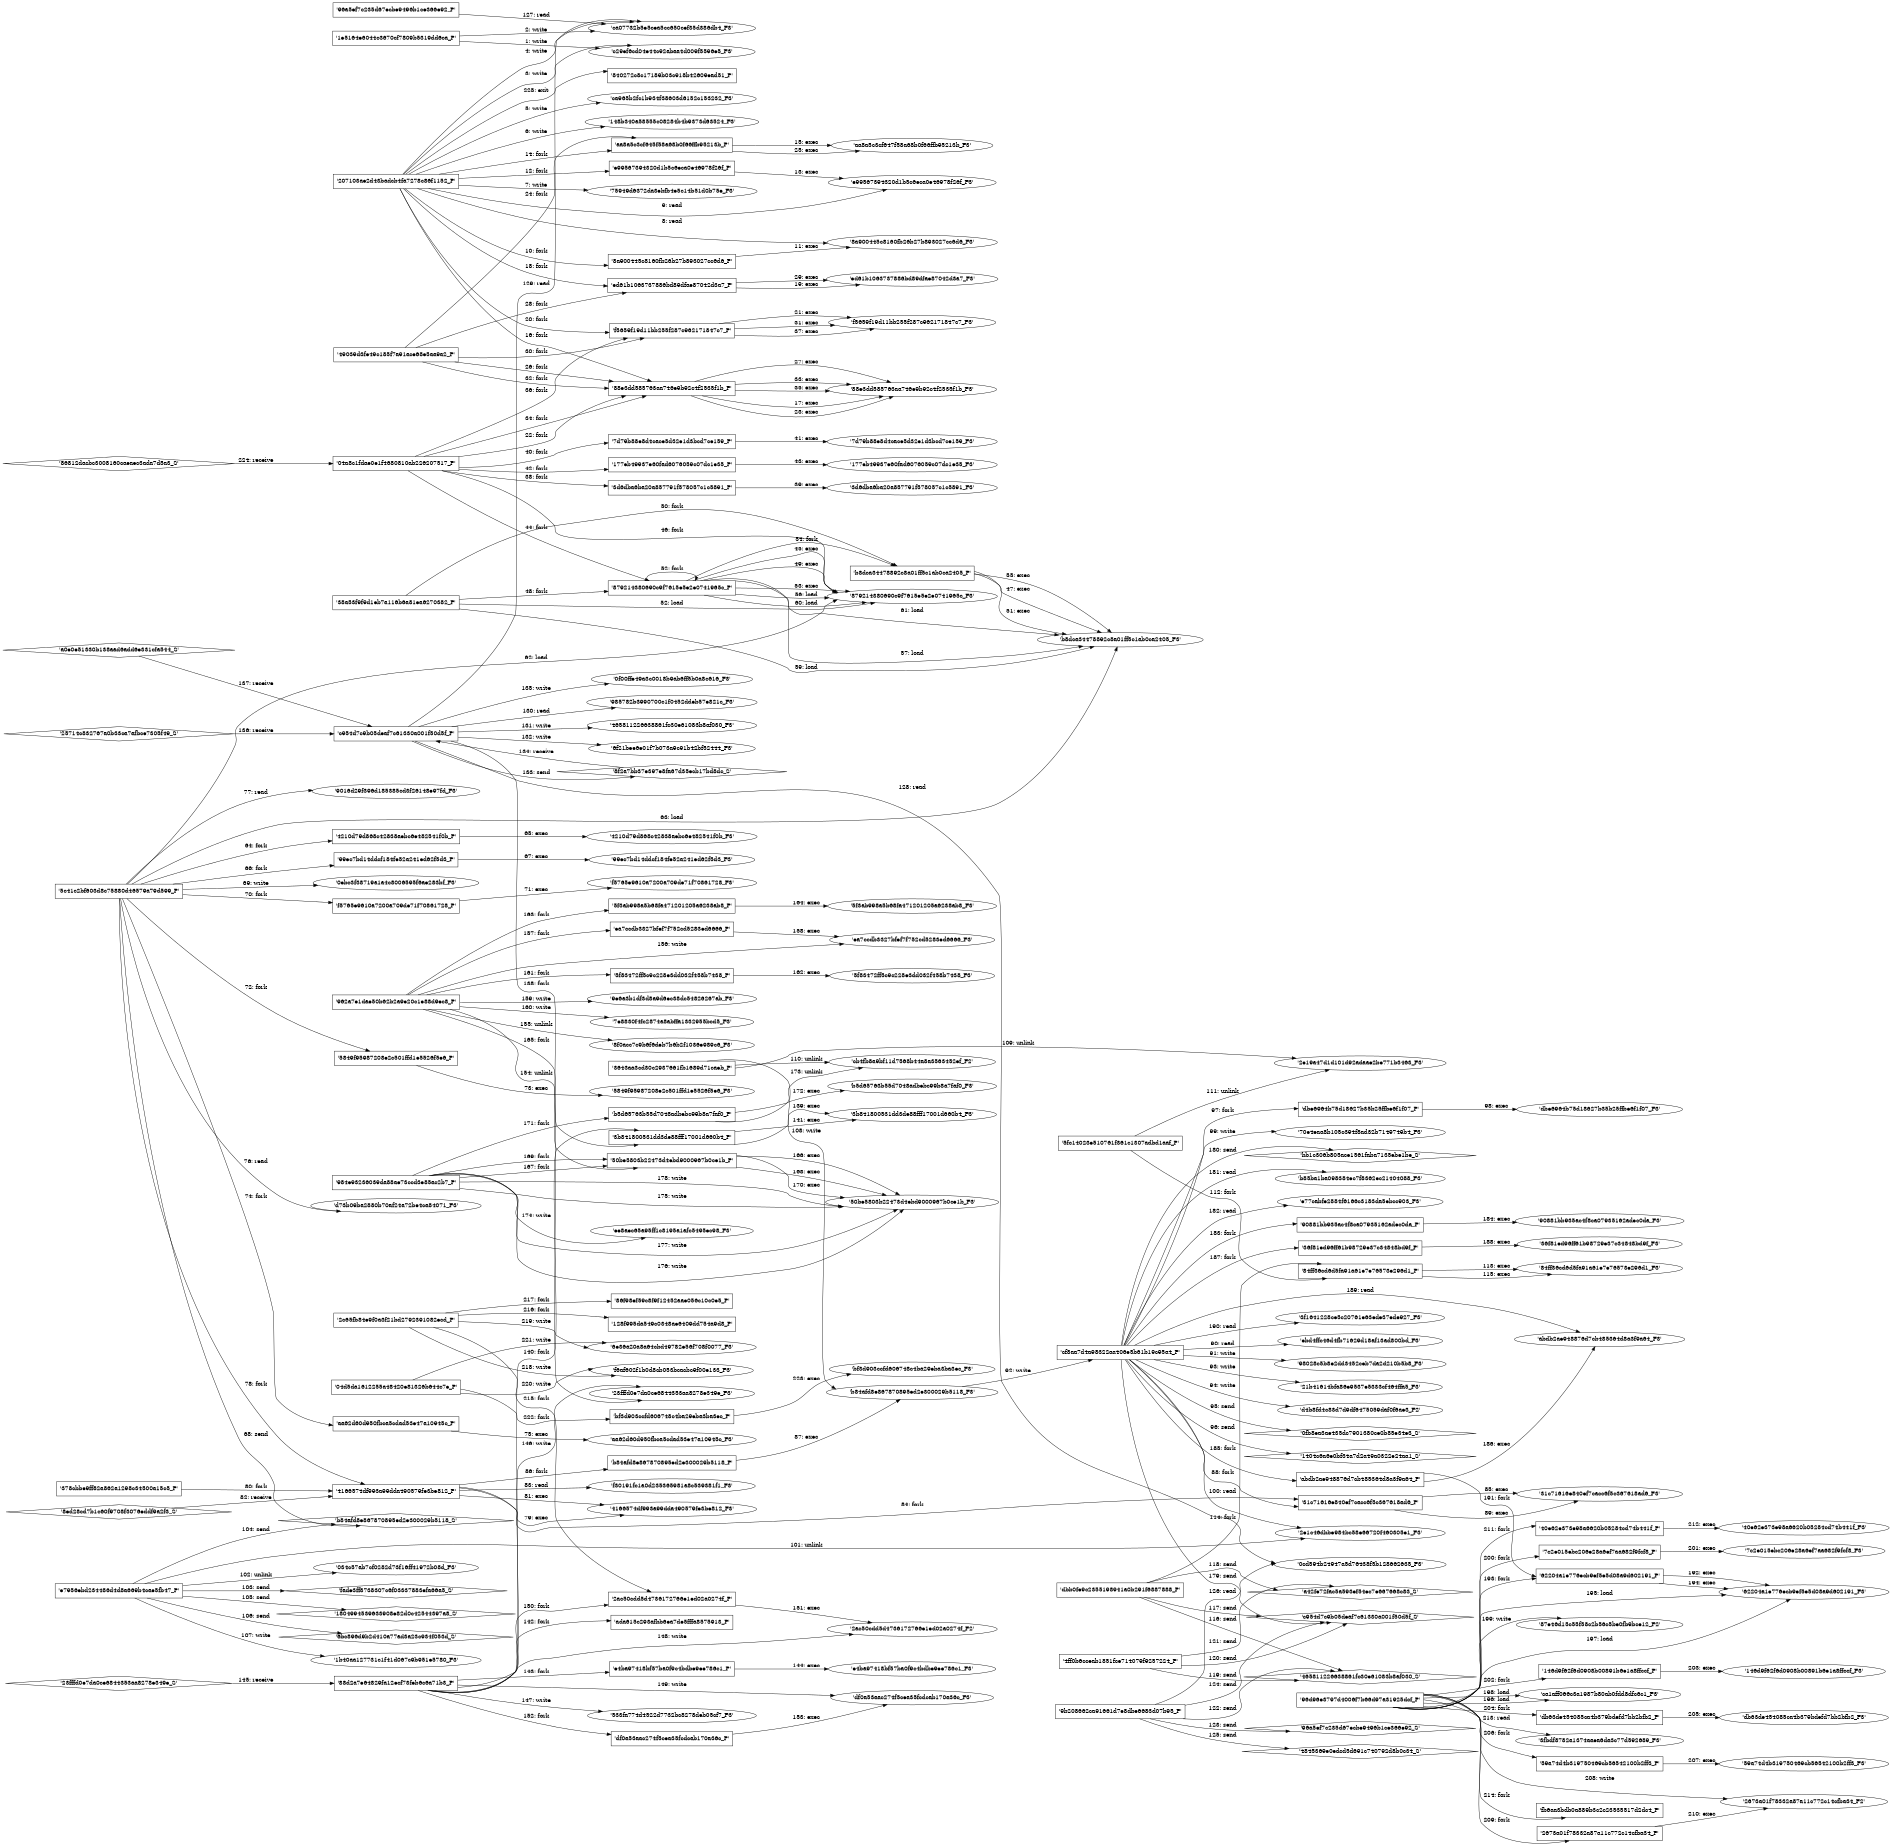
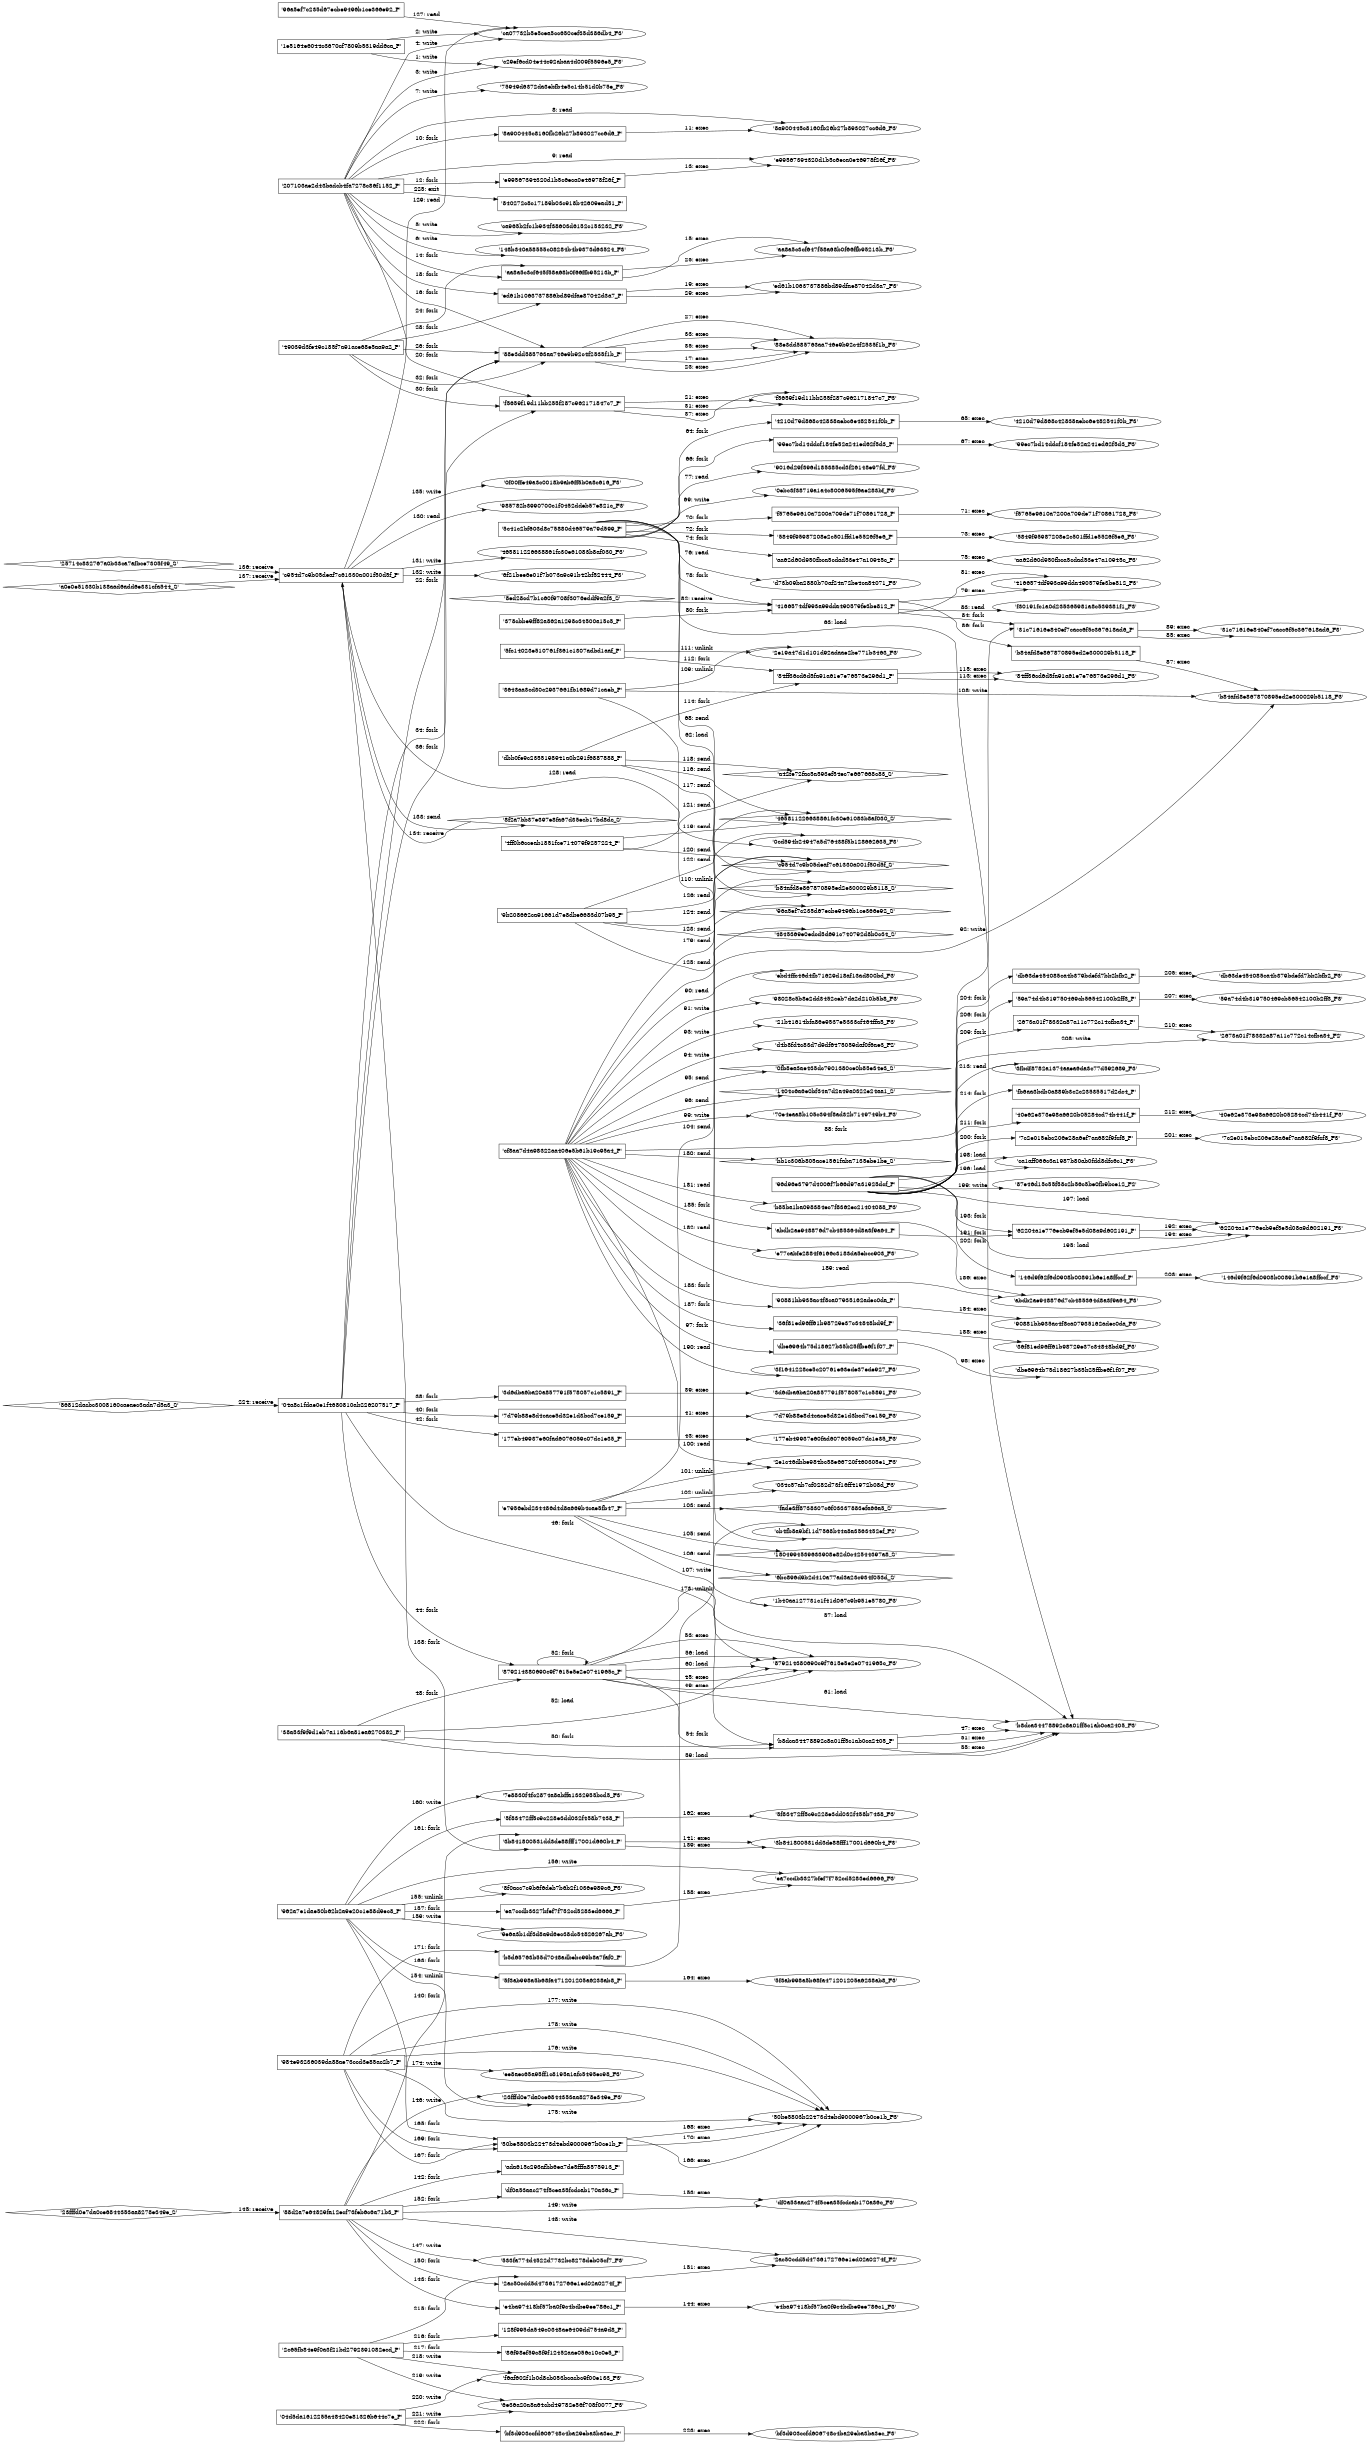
(648, 539) -> (591, 1566)
(912, 1086) -> none
(1026, 1375) -> (914, 952)
